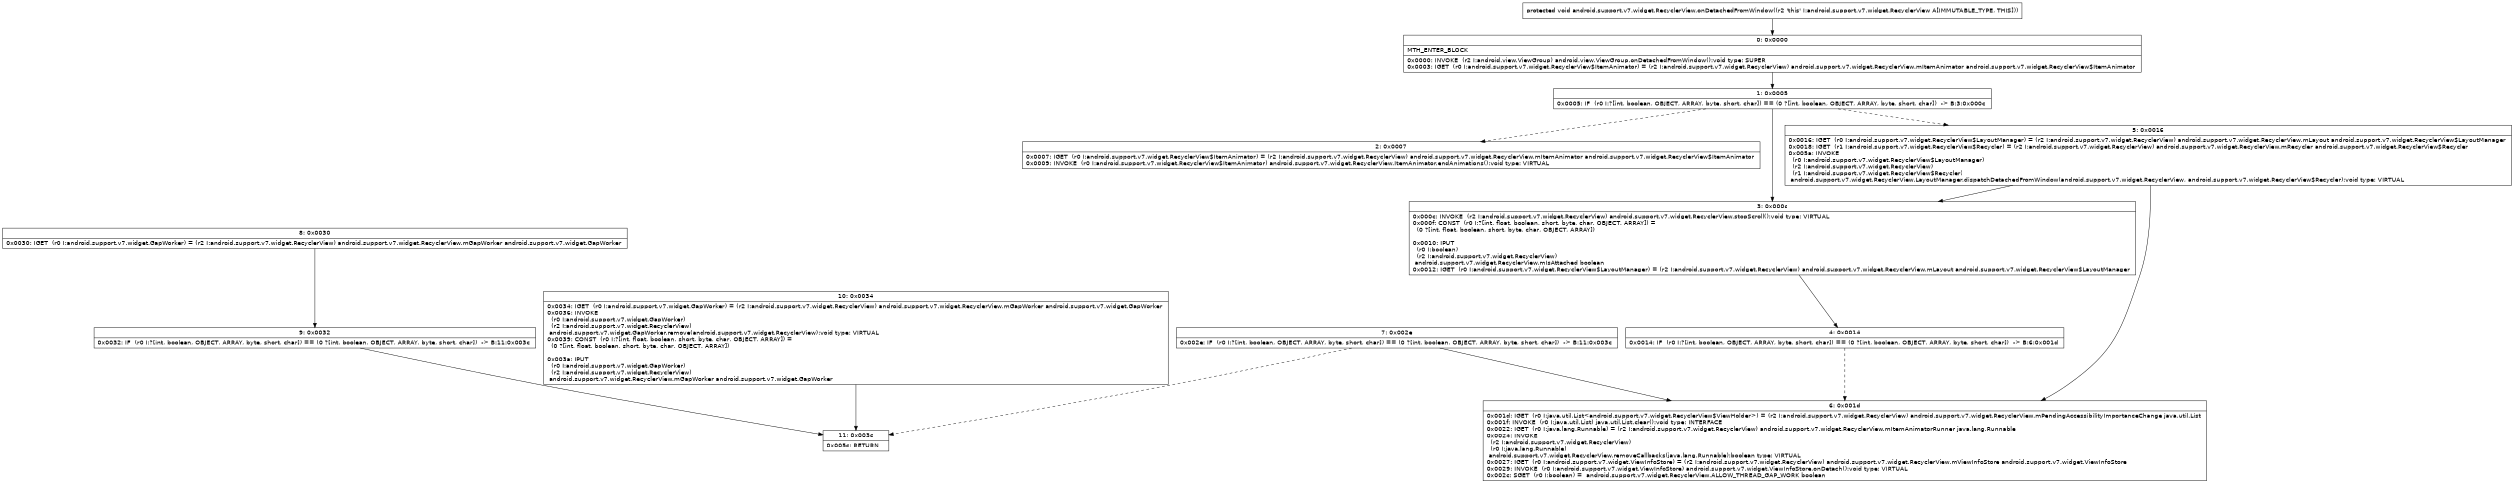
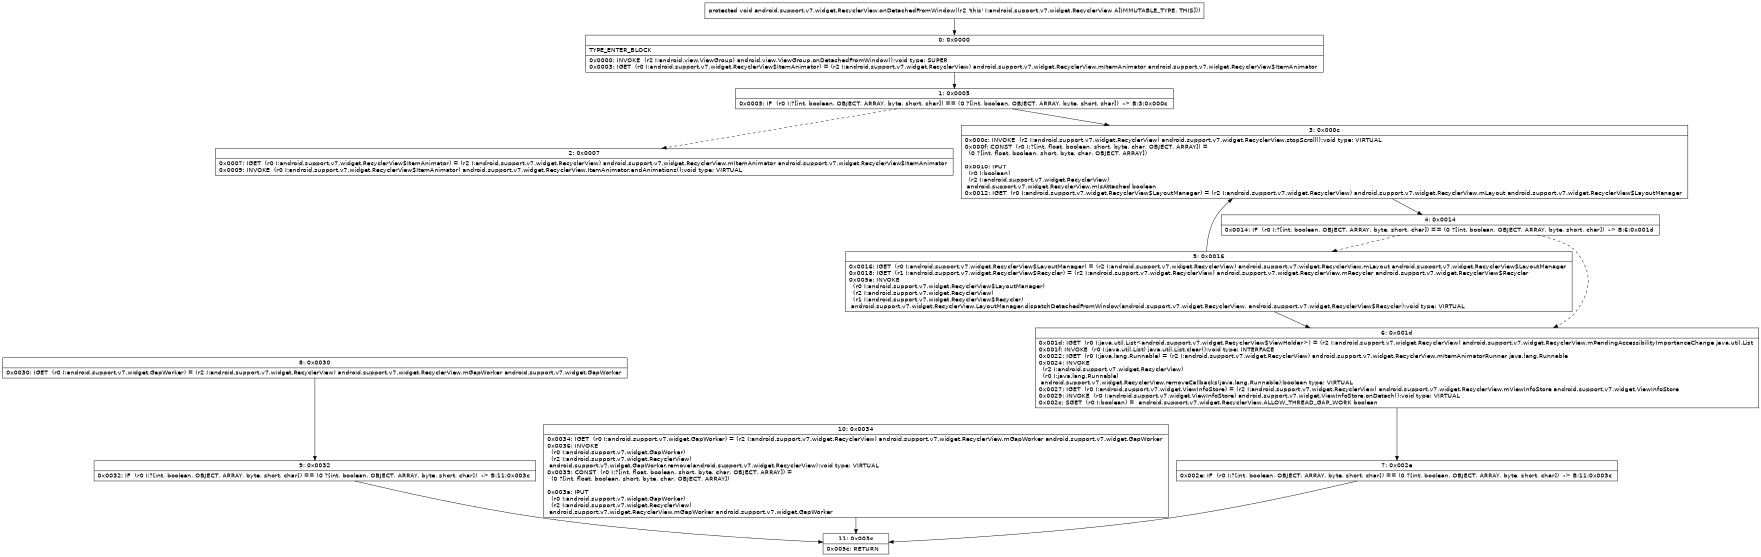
(1438, 50) -> (621, 50)
(1891, 117) -> (1368, 243)
(1553, 374) -> (1397, 432)
(1123, 394) -> (1127, 523)
